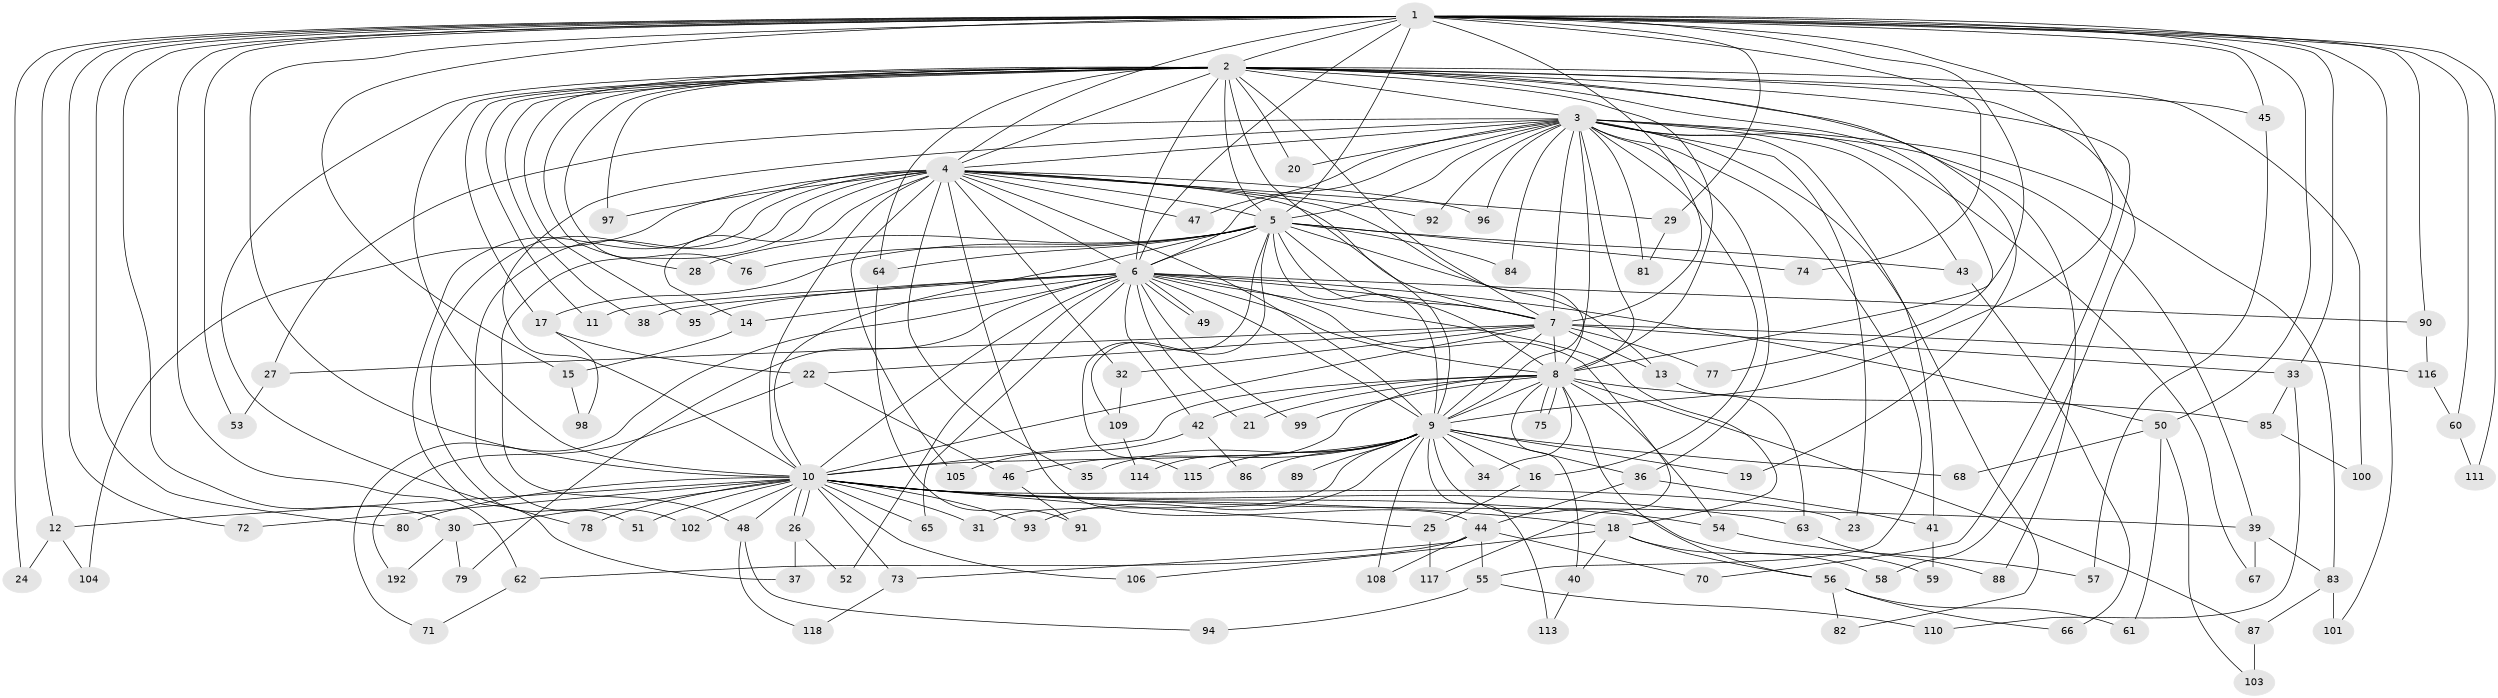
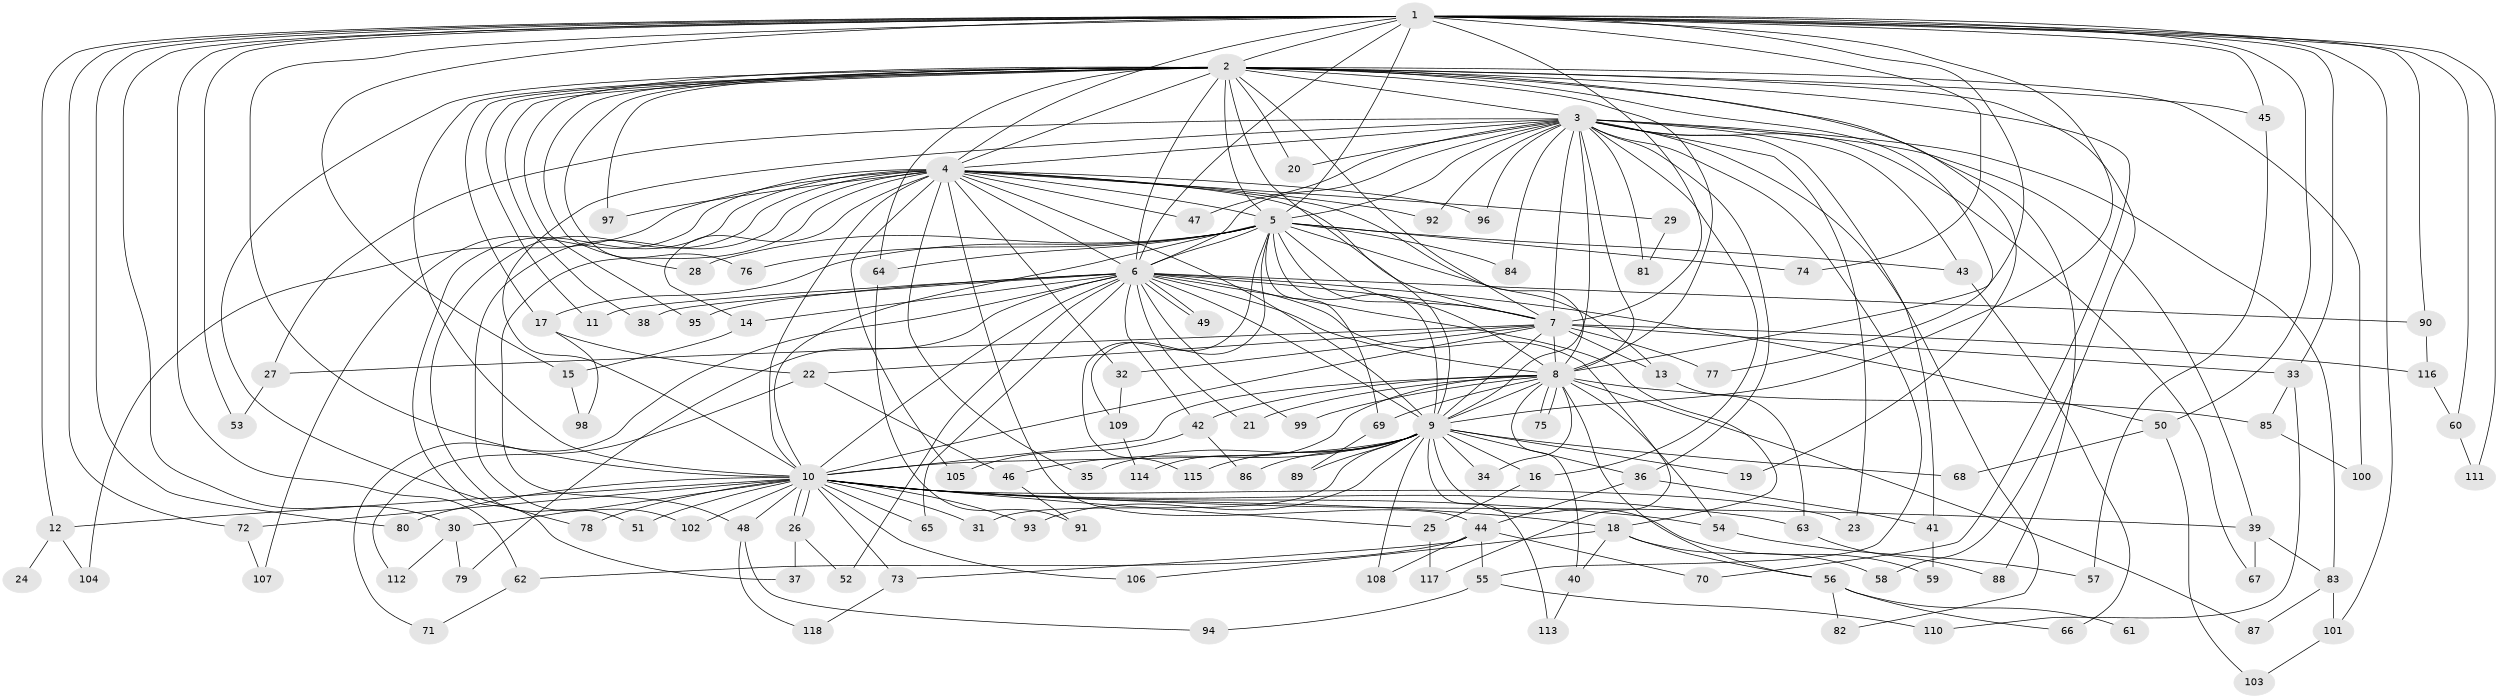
(1684, 37) -> none
(83, 47) -> none
none -> (1379, 426)
(2155, 530) -> none
none -> (263, 580)
(397, 580) -> (397, 580)
(2254, 657) -> (2294, 657)
